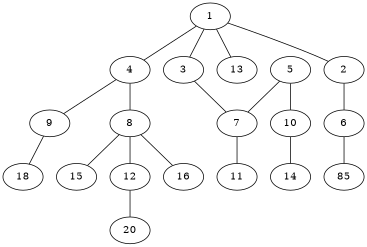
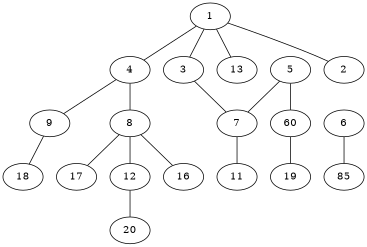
(344, 97) -> none
(291, 123) -> (291, 123)
(77, 177) -> (77, 177)
(291, 177) -> (291, 177)
